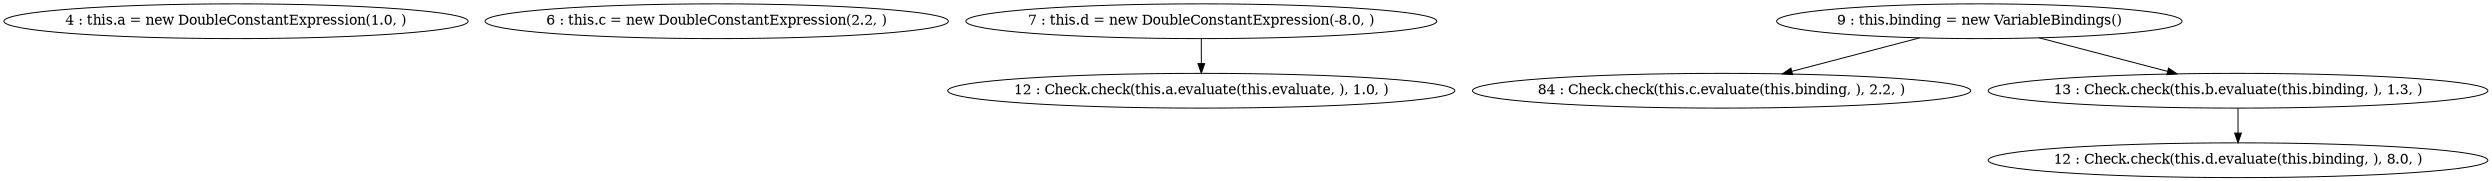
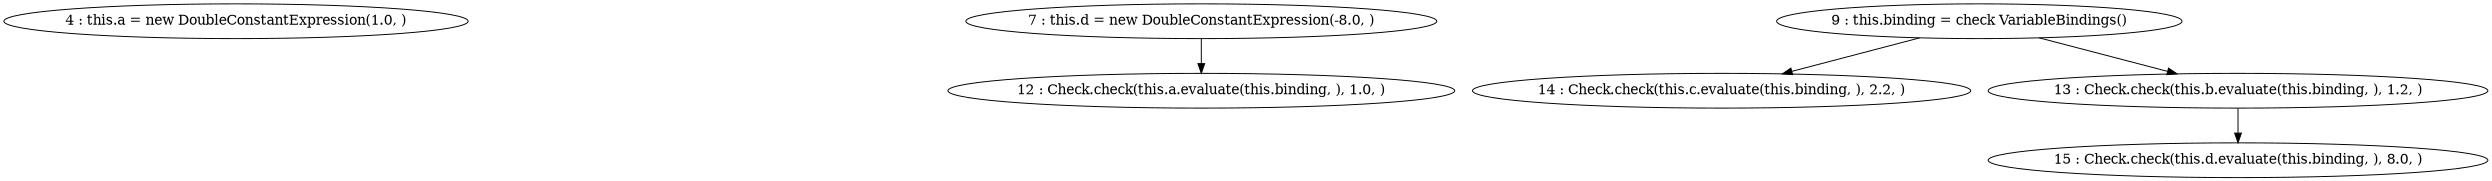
(717, 21) -> none
(1979, 21) -> (1979, 21)
(1201, 91) -> (1201, 91)
(1722, 91) -> (1722, 91)
(2238, 91) -> (2238, 91)
(2238, 160) -> (2238, 160)
